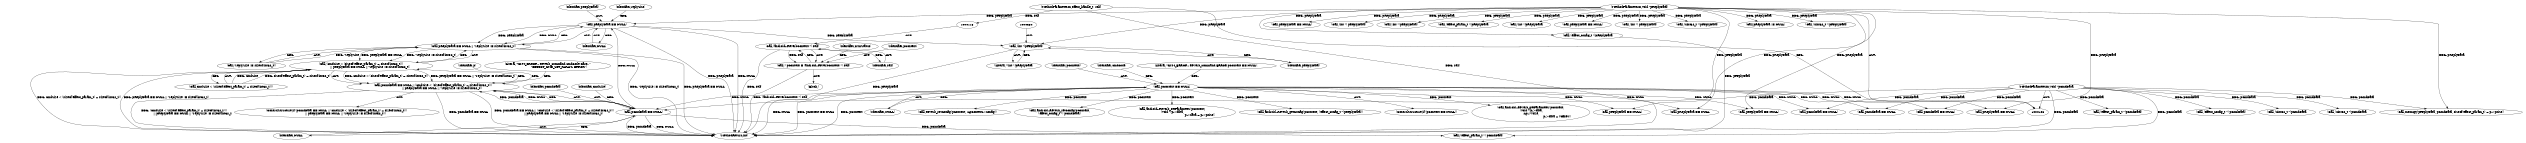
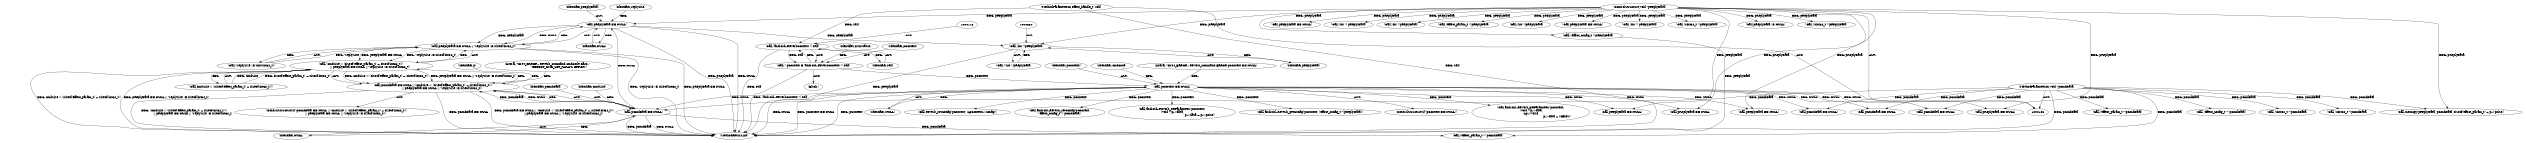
(1640, 7) -> (1640, 7)
(1016, 17) -> (913, 11)
(1800, 55) -> (1800, 55)
(251, 66) -> (251, 66)
(1014, 66) -> (1014, 66)
none -> (992, 79)
